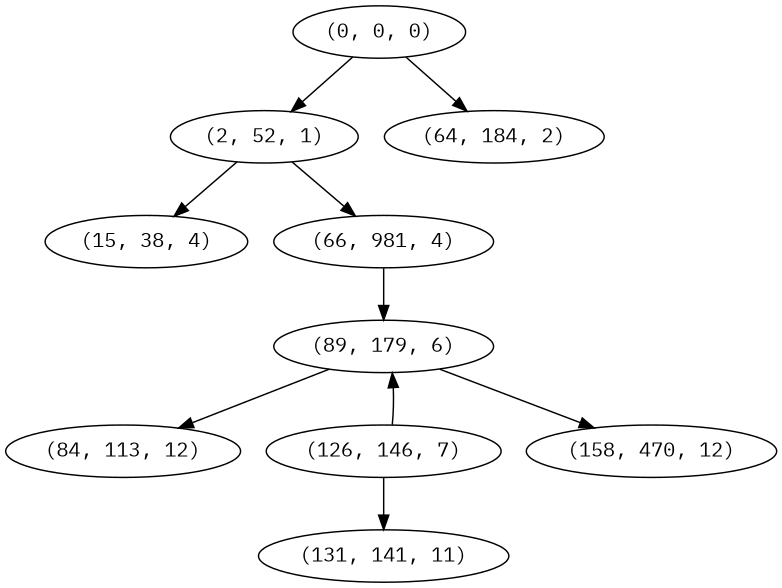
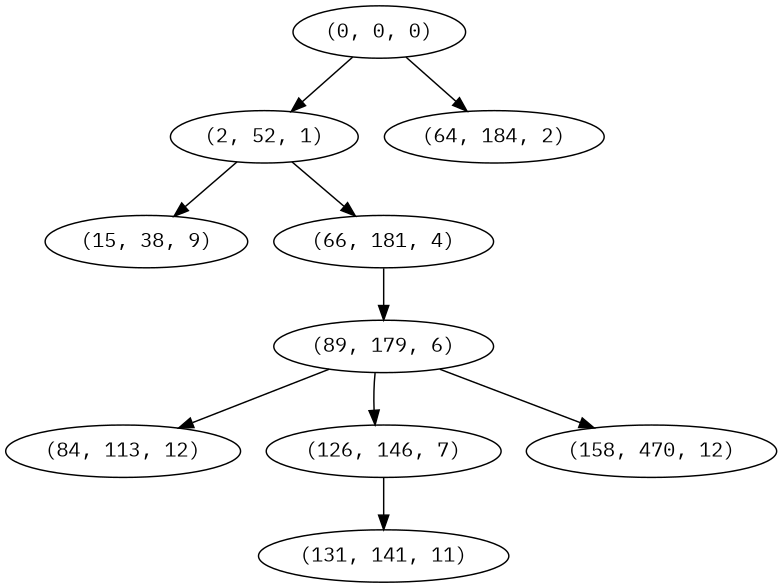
(146, 242) -> (146, 242)
(384, 242) -> (384, 242)
(393, 406) -> (374, 392)
